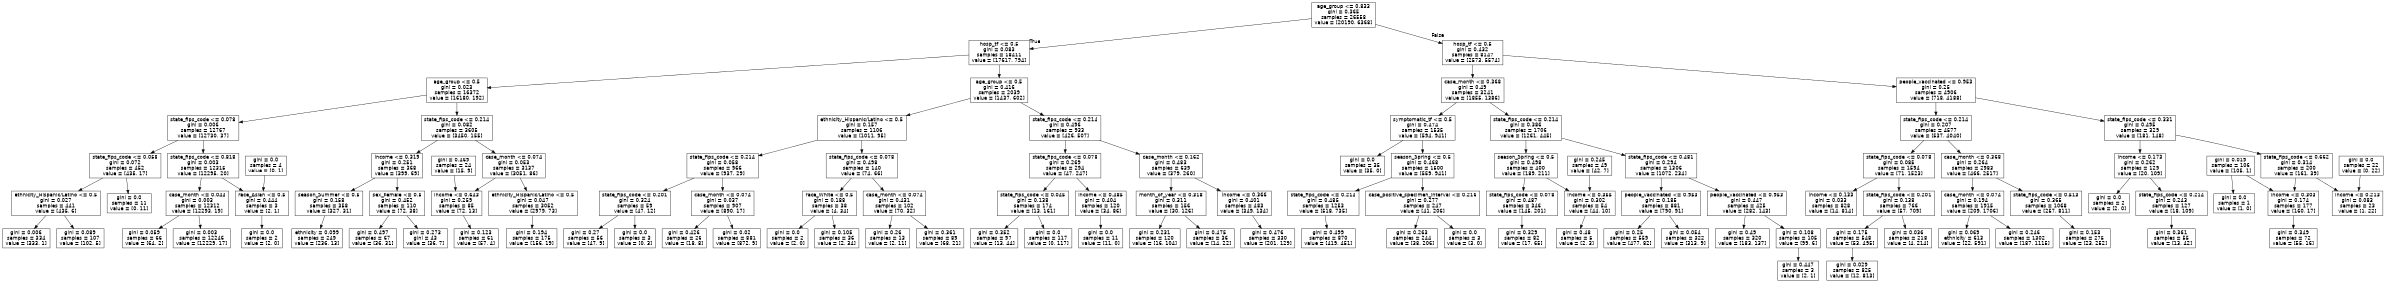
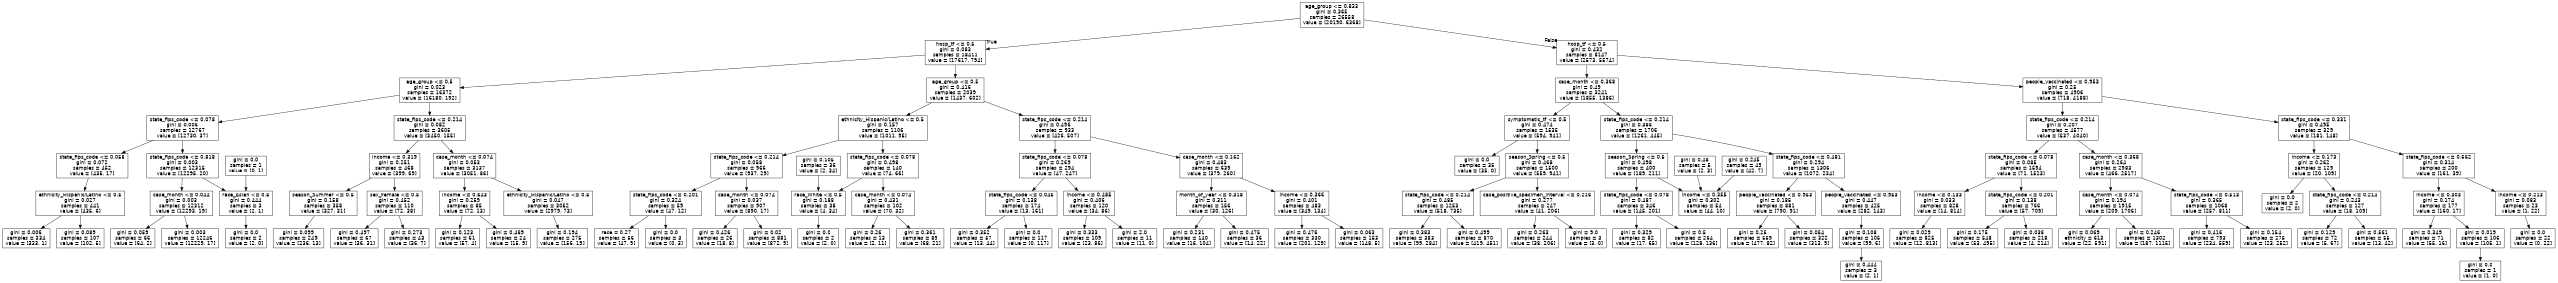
(266, 166) -> (246, 166)
(397, 166) -> (395, 166)
(455, 181) -> (487, 221)
(2360, 181) -> (2527, 220)
(2258, 182) -> (2460, 221)
(129, 203) -> none
(1101, 203) -> (1089, 203)
(833, 220) -> (818, 181)
(1583, 220) -> (1699, 181)
(317, 238) -> (299, 238)
(425, 238) -> (407, 238)
(532, 238) -> (562, 238)
(586, 238) -> (616, 238)
(994, 238) -> (974, 238)
none -> (1082, 238)
(1101, 238) -> (1135, 238)
(1155, 238) -> (1189, 238)
none -> (1359, 238)
none -> (1415, 238)
(1465, 238) -> (1586, 238)
none -> (1694, 238)
(1742, 238) -> none
(2085, 238) -> (2266, 238)
(2172, 238) -> (2372, 238)
none -> (2207, 238)
(2293, 238) -> (2426, 238)
none -> (2320, 238)
(1852, 253) -> (1928, 221)
(1798, 271) -> (1861, 271)
